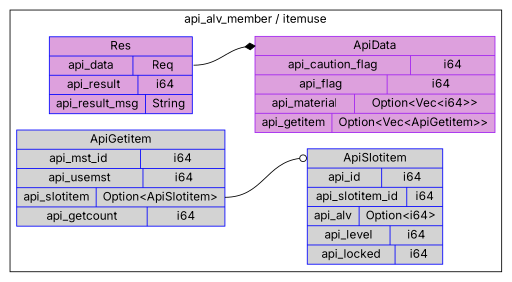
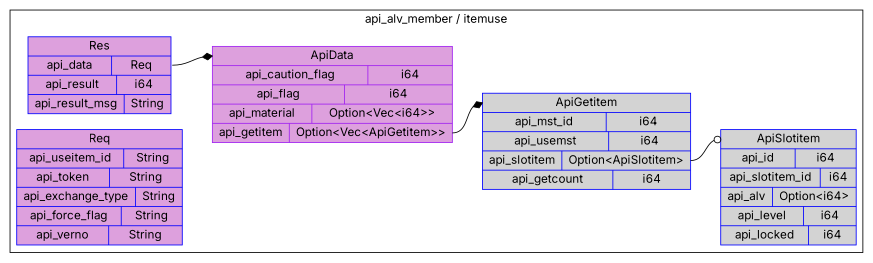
none -> (465, 123)
none -> (99, 187)
